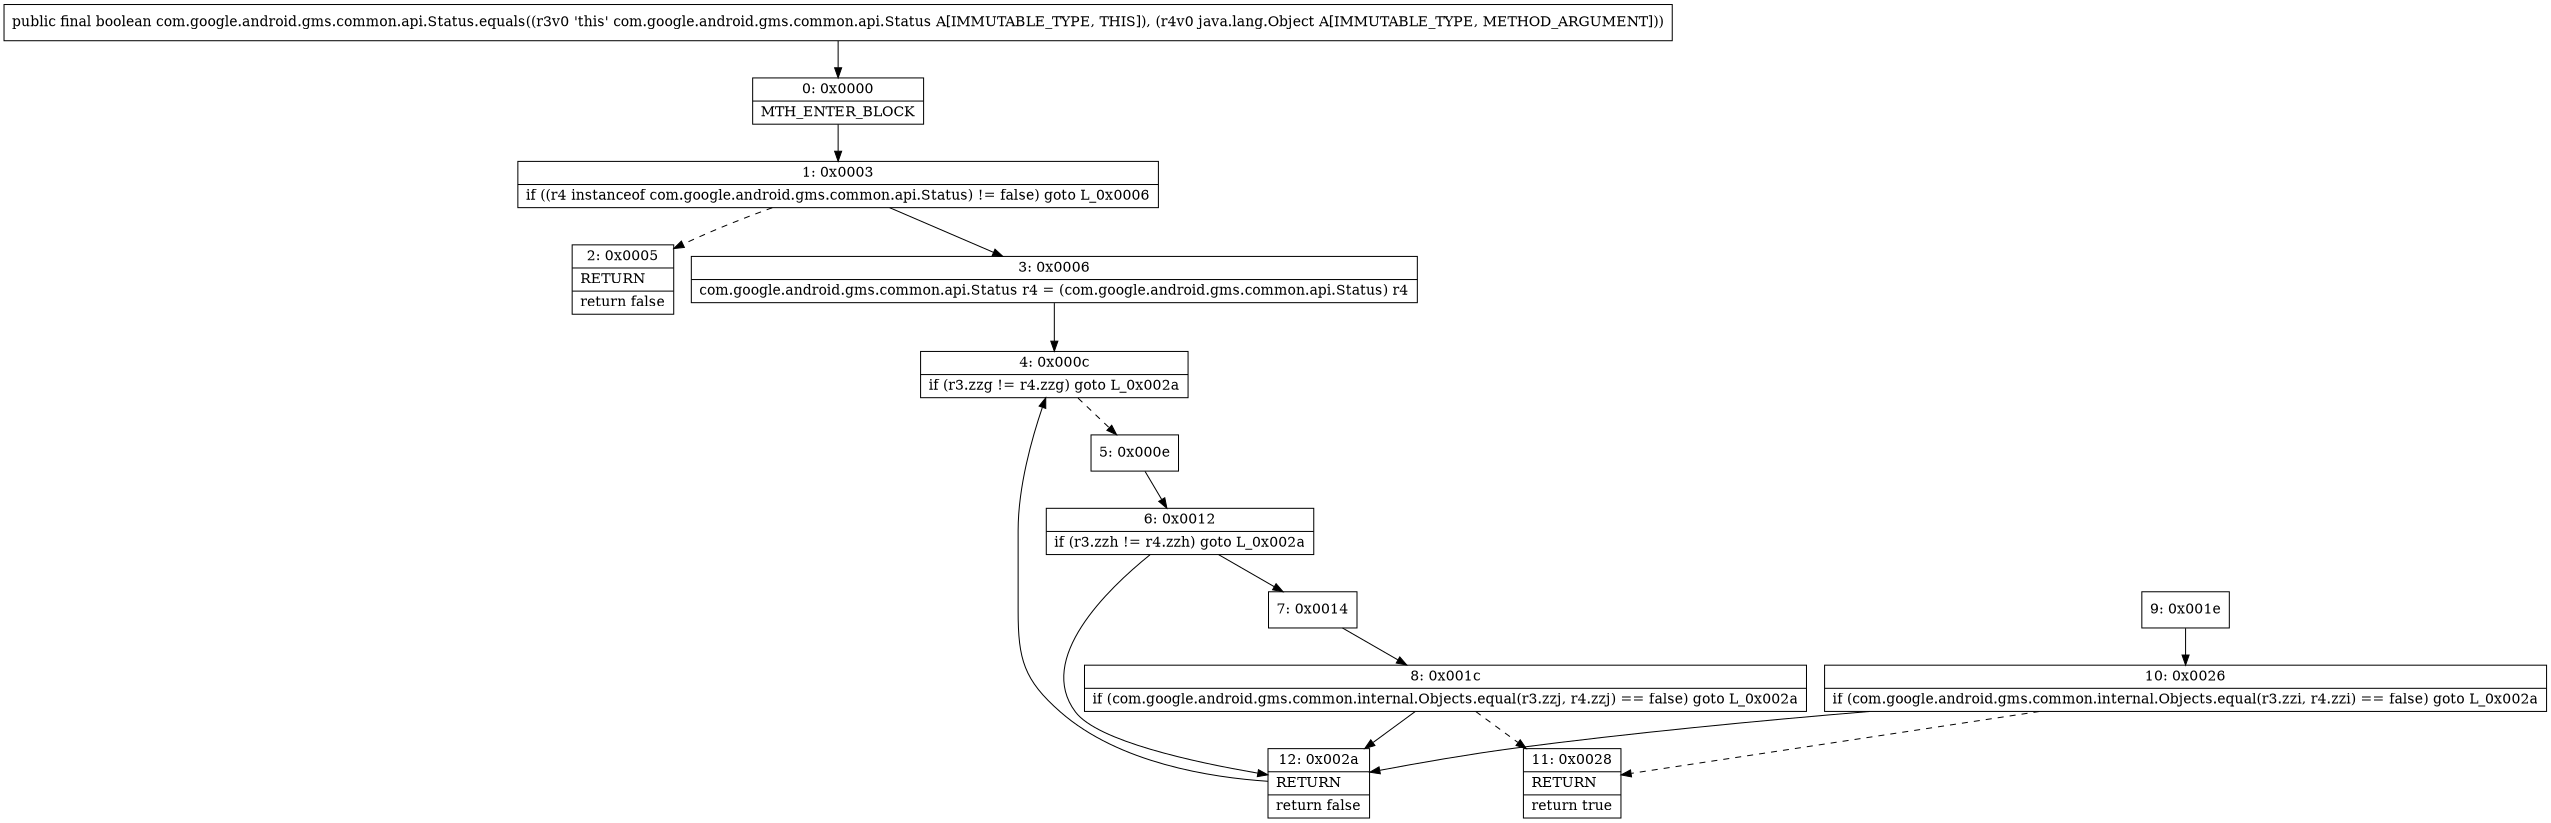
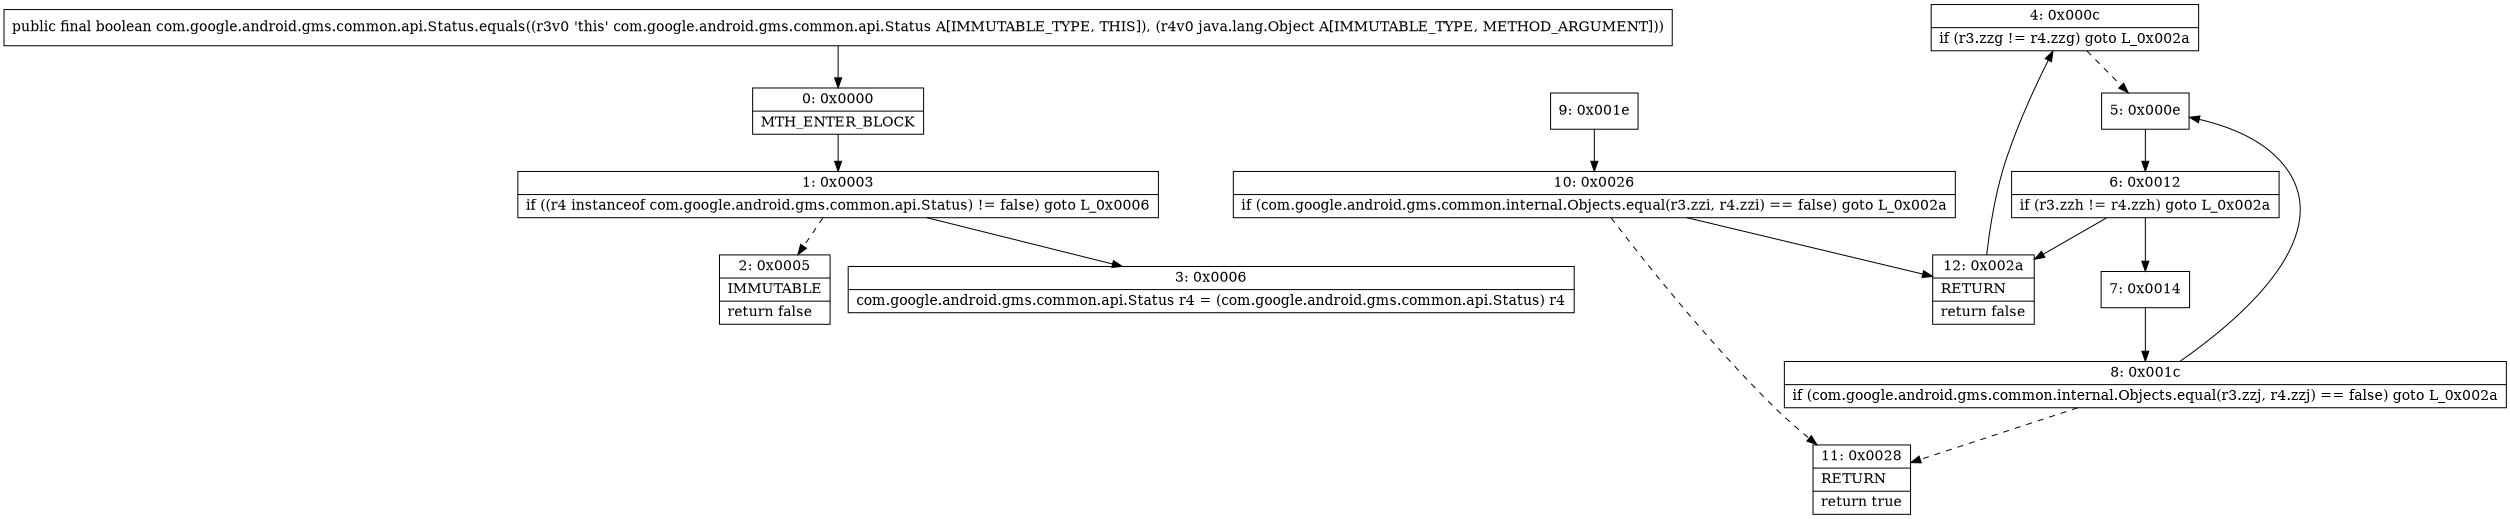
(613, 279) -> (775, 289)
(1054, 322) -> none
(1394, 727) -> (2295, 236)
